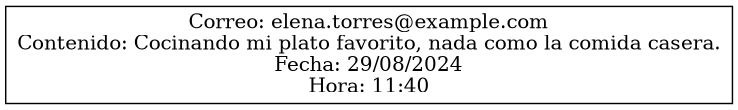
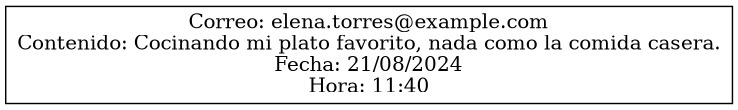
(369, 65) -> (369, 65)
